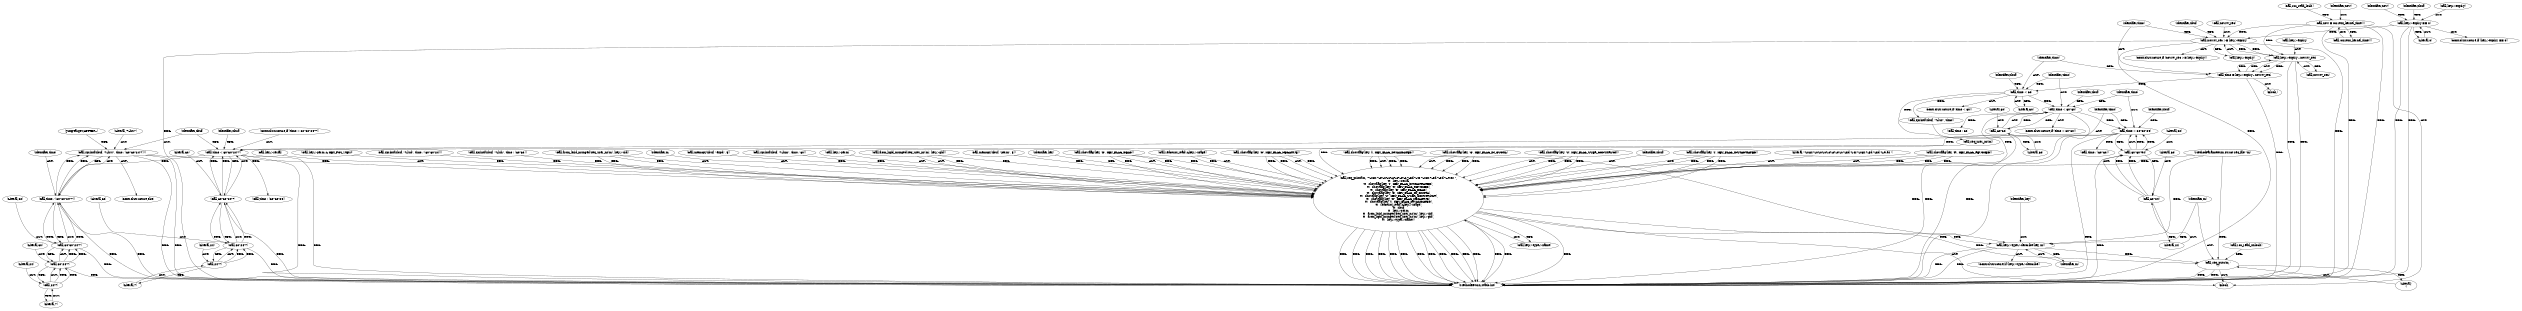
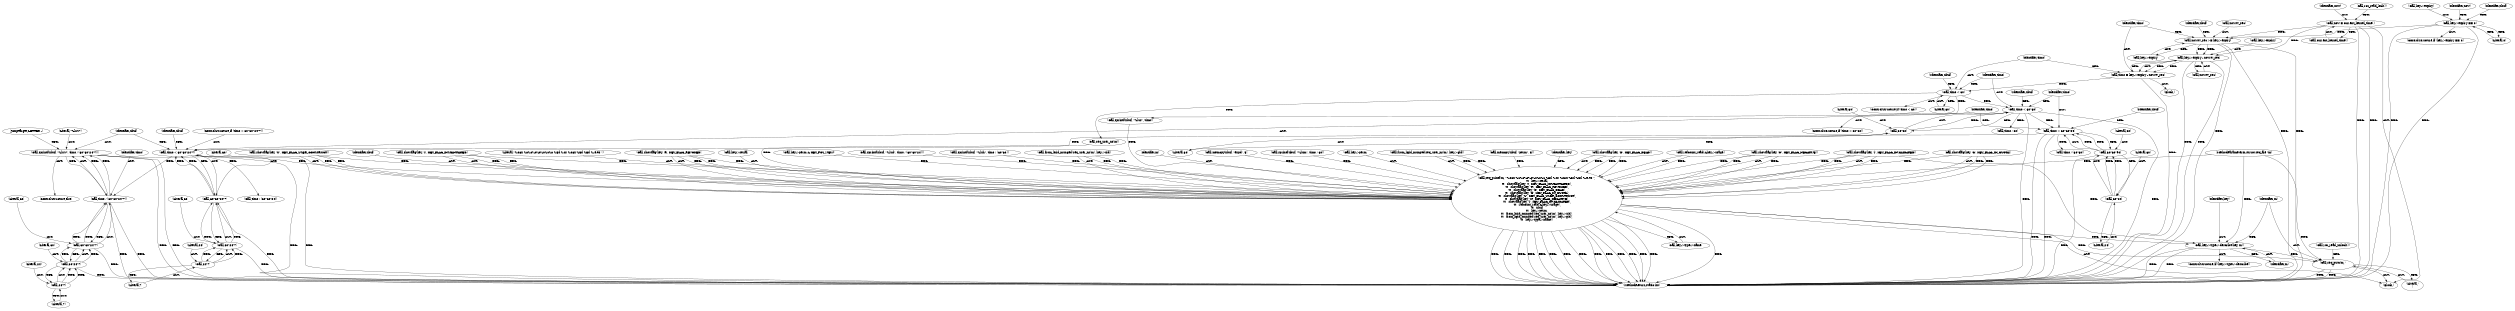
(2428, 32) -> (2491, 32)
(2171, 58) -> none
